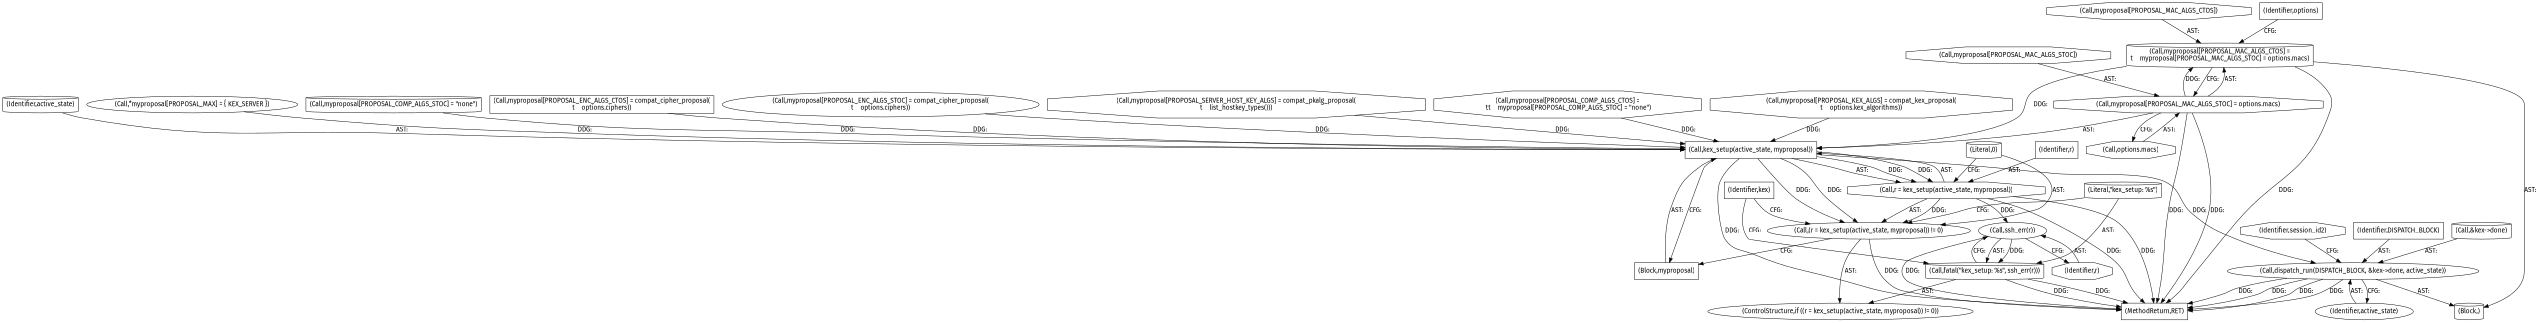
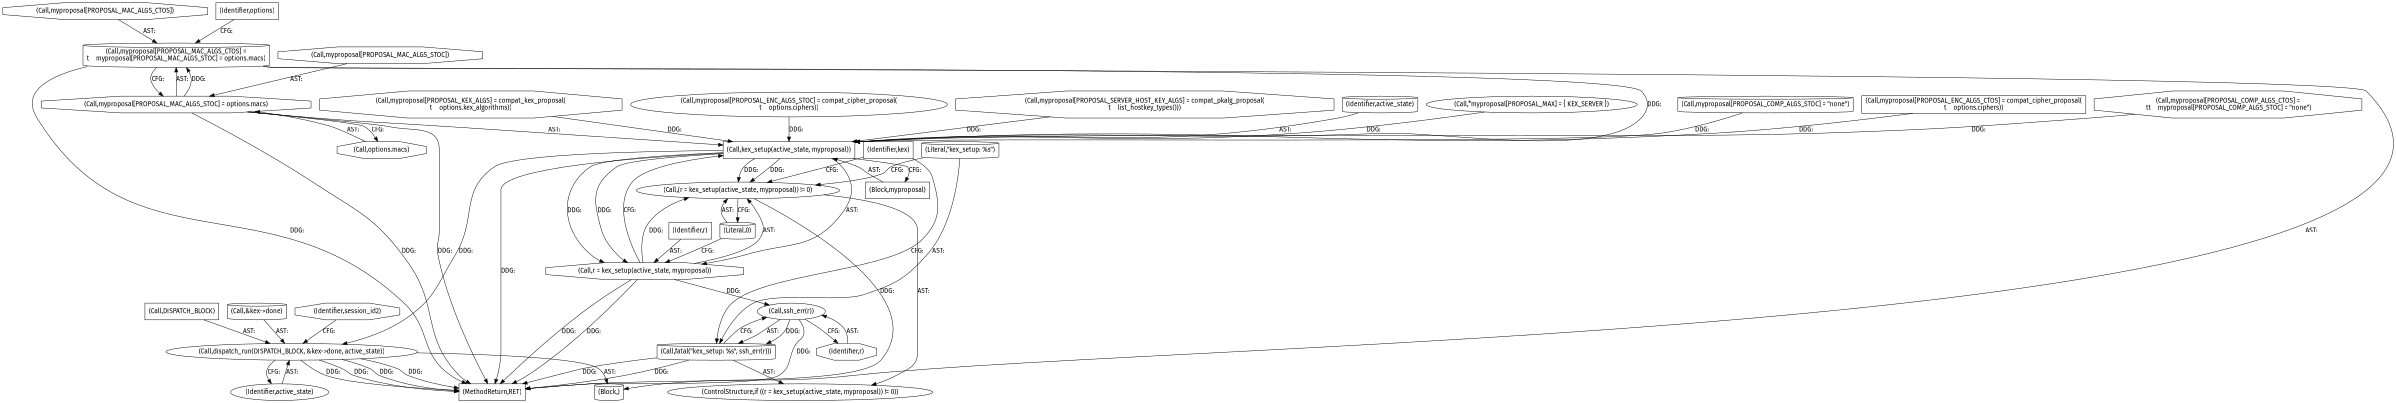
(1948, 170) -> (631, 211)
(2399, 231) -> (182, 311)
(1767, 251) -> (738, 208)
